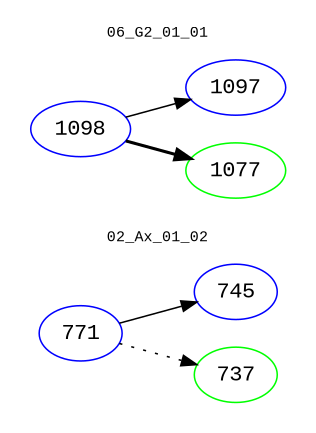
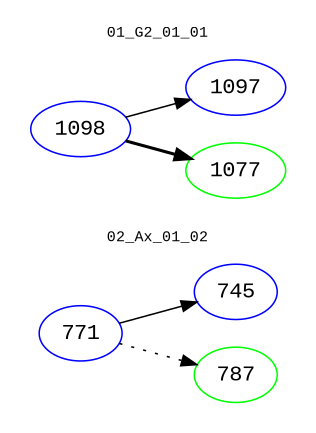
(158, 33) -> (158, 33)
(236, 375) -> (236, 375)
